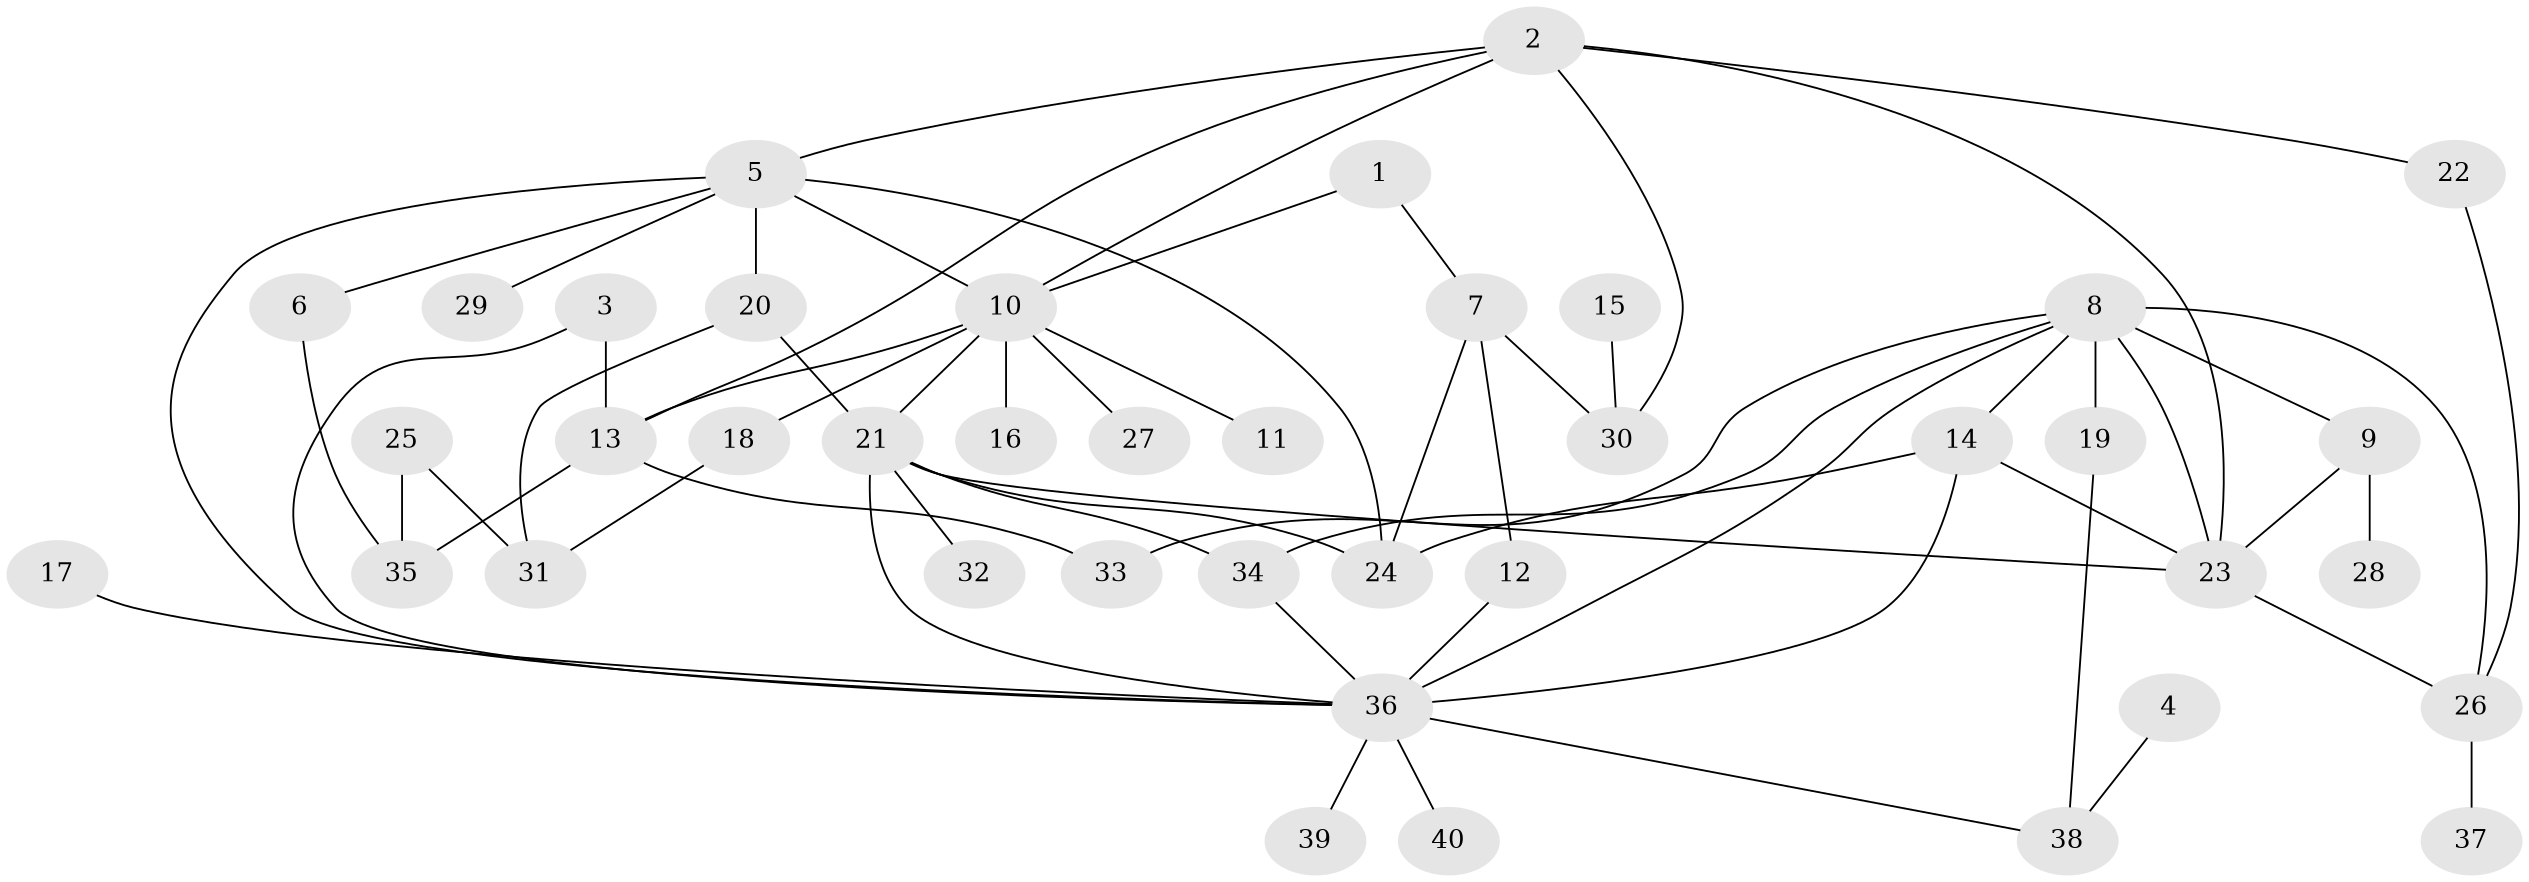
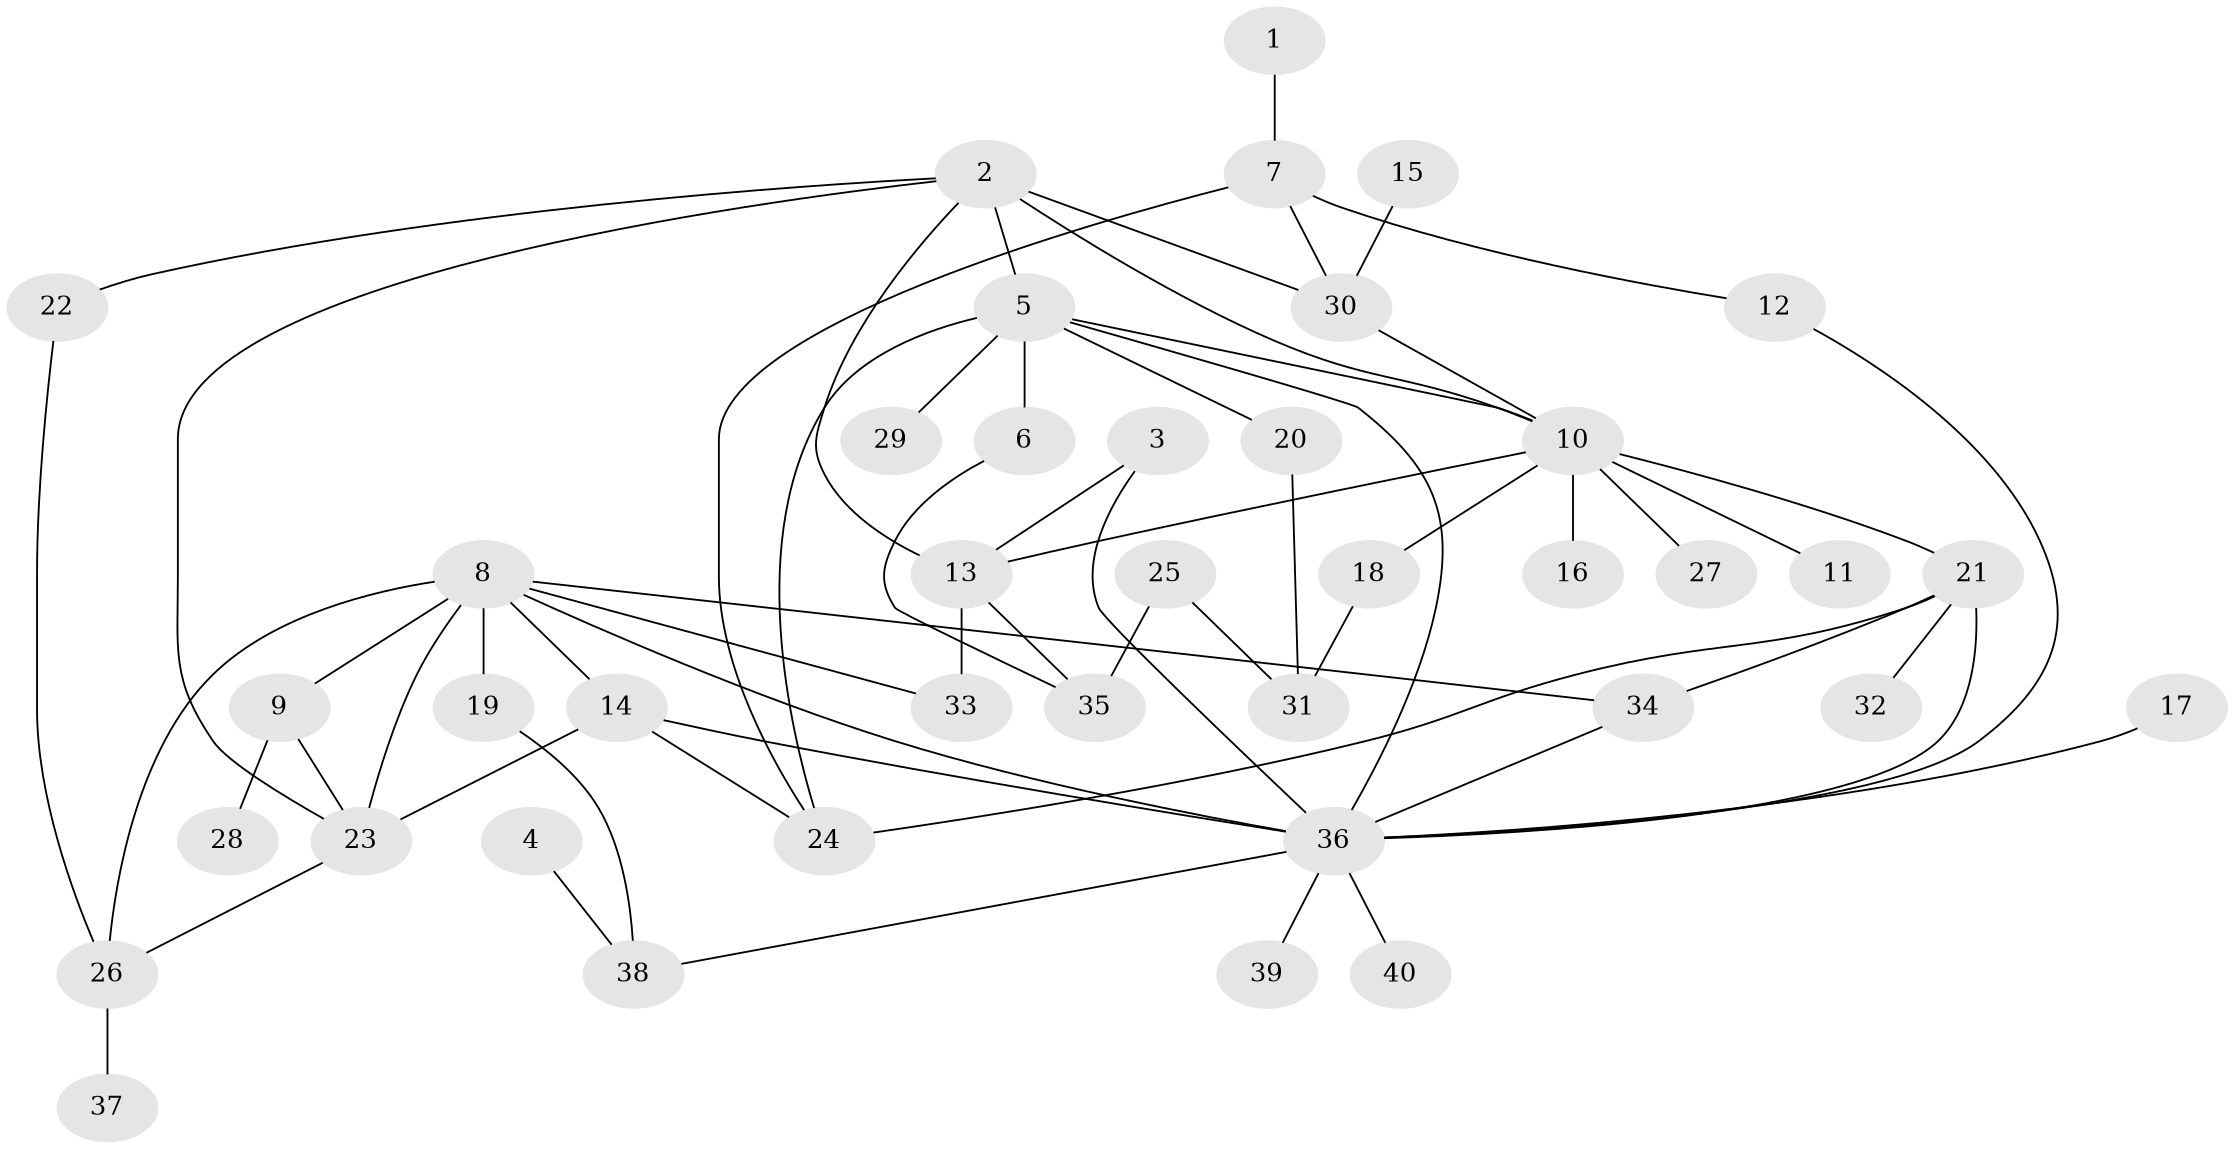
(1193, 241) -> (1457, 374)
(819, 380) -> none
(1567, 533) -> none
